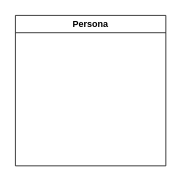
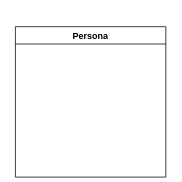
(90, 90) -> (90, 102)
